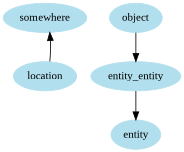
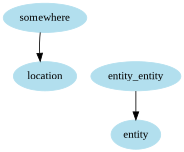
(136, 18) -> none
(50, 51) -> (40, 43)
